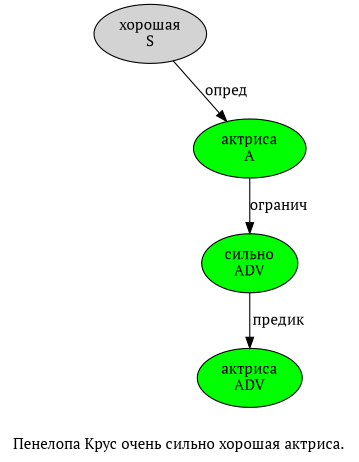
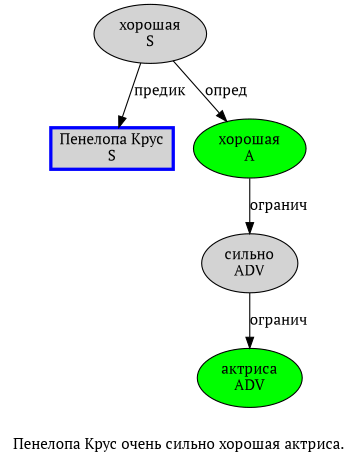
none -> (112, 149)
(250, 149) -> (250, 149)
(250, 263) -> (250, 263)
(279, 321) -> (279, 321)
